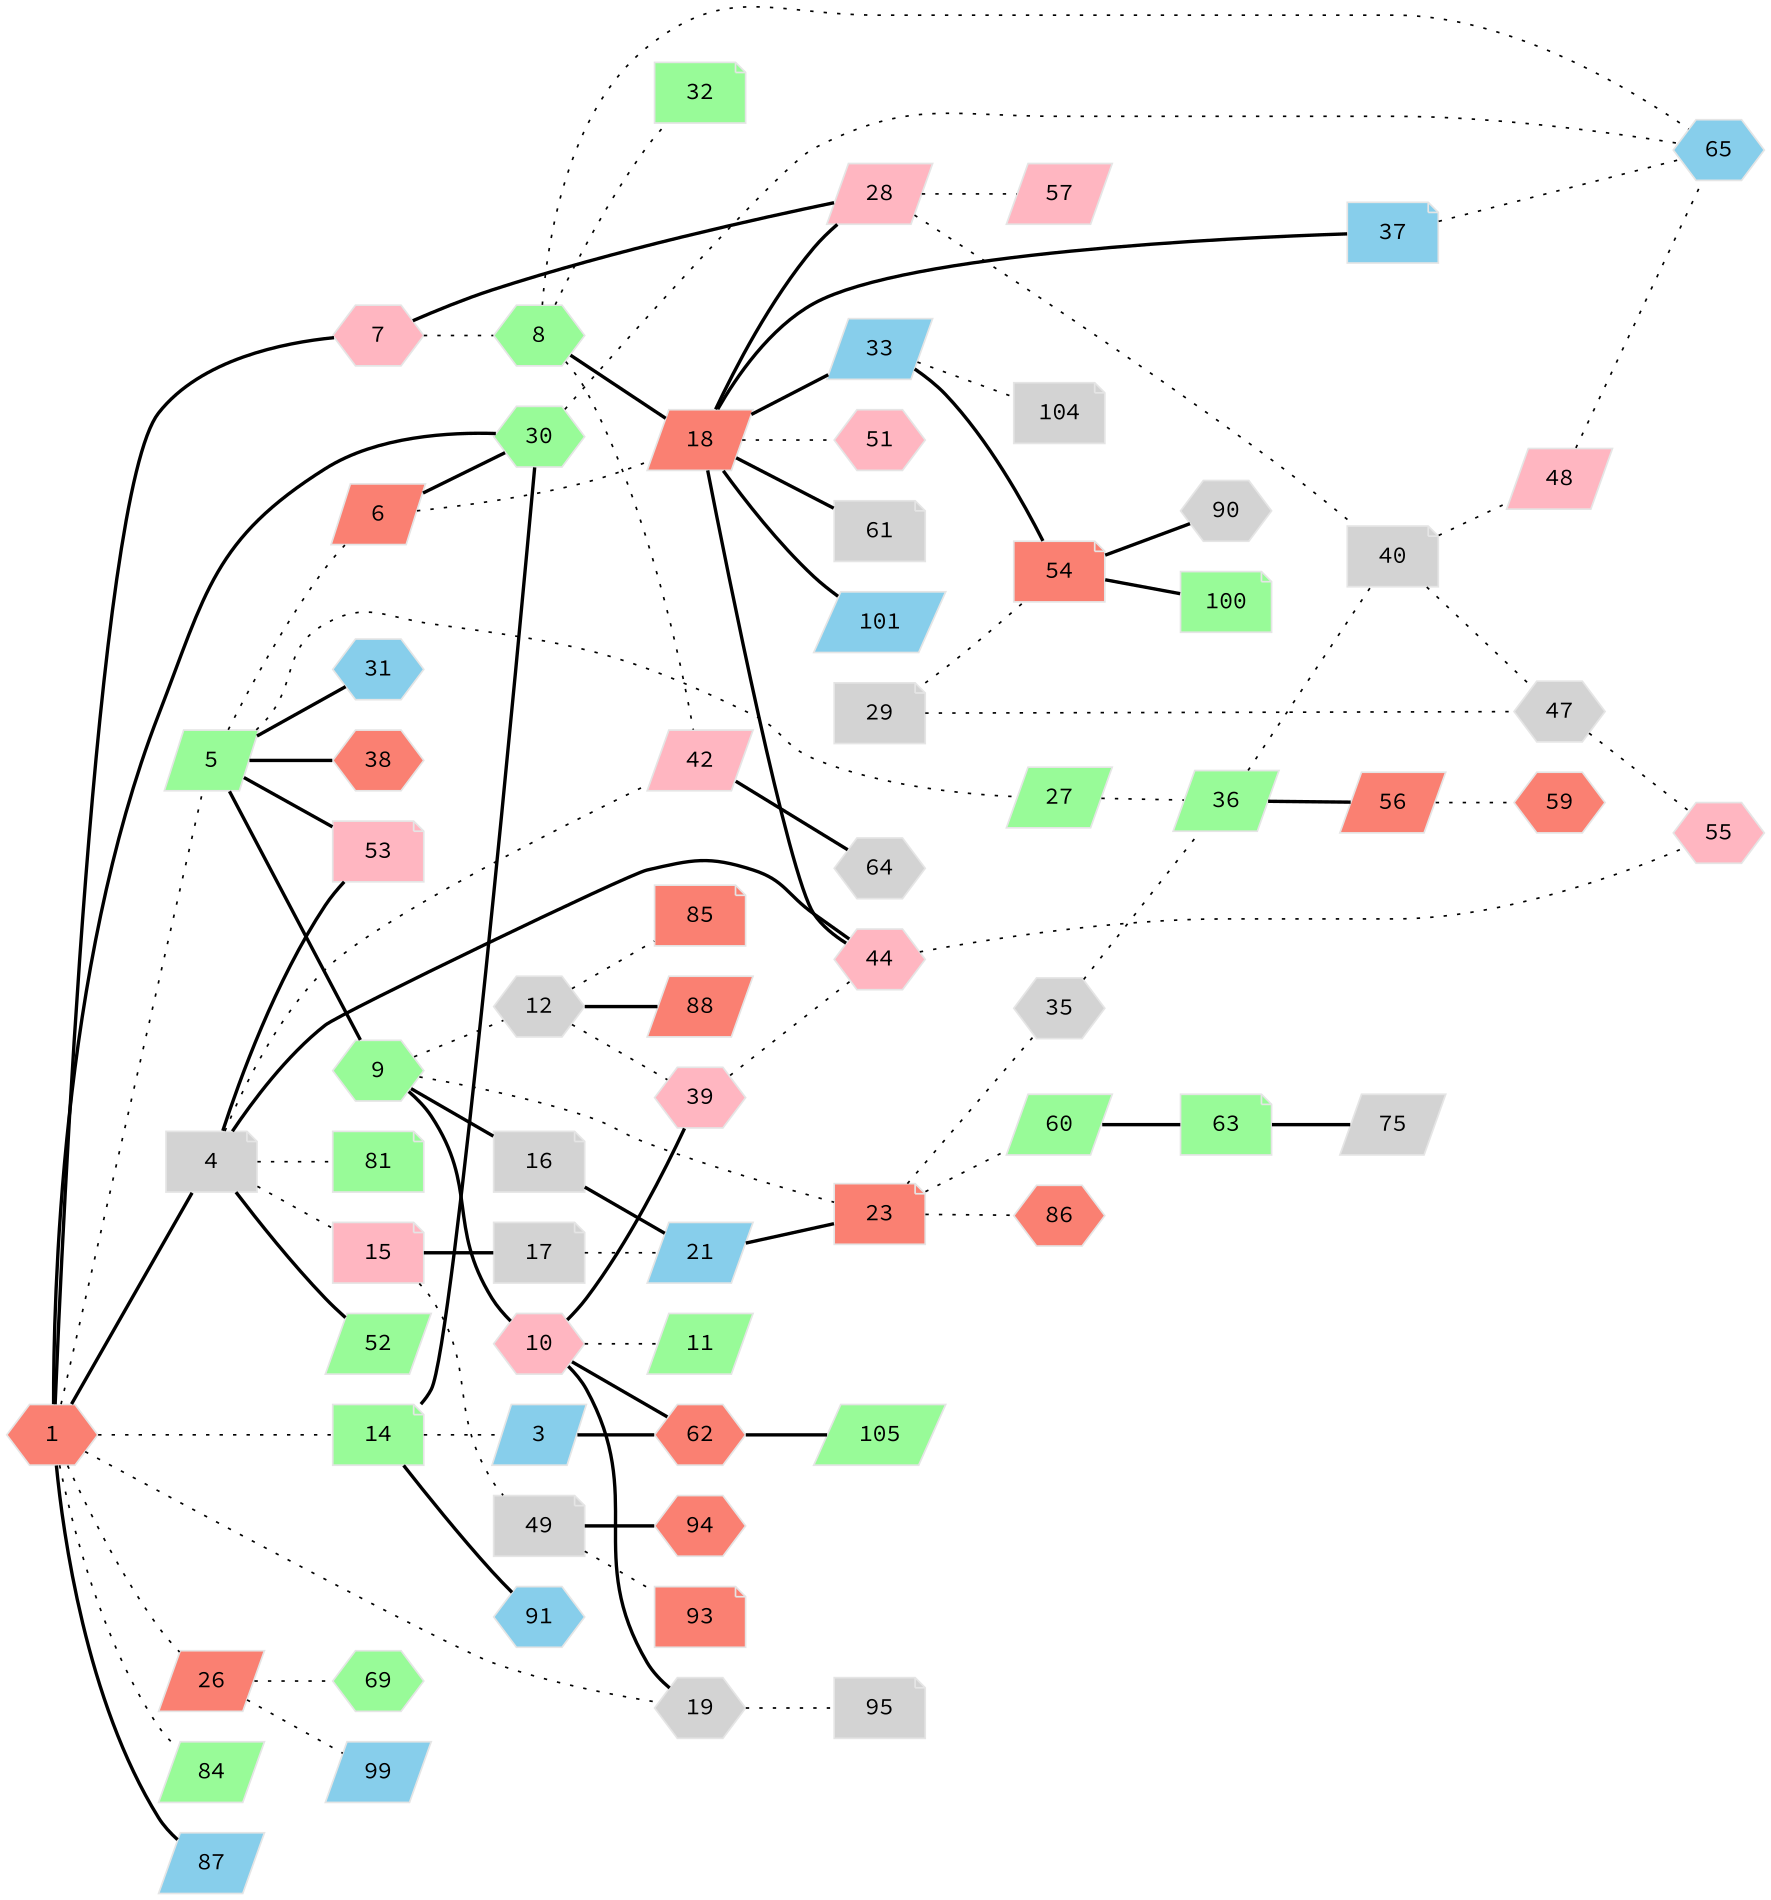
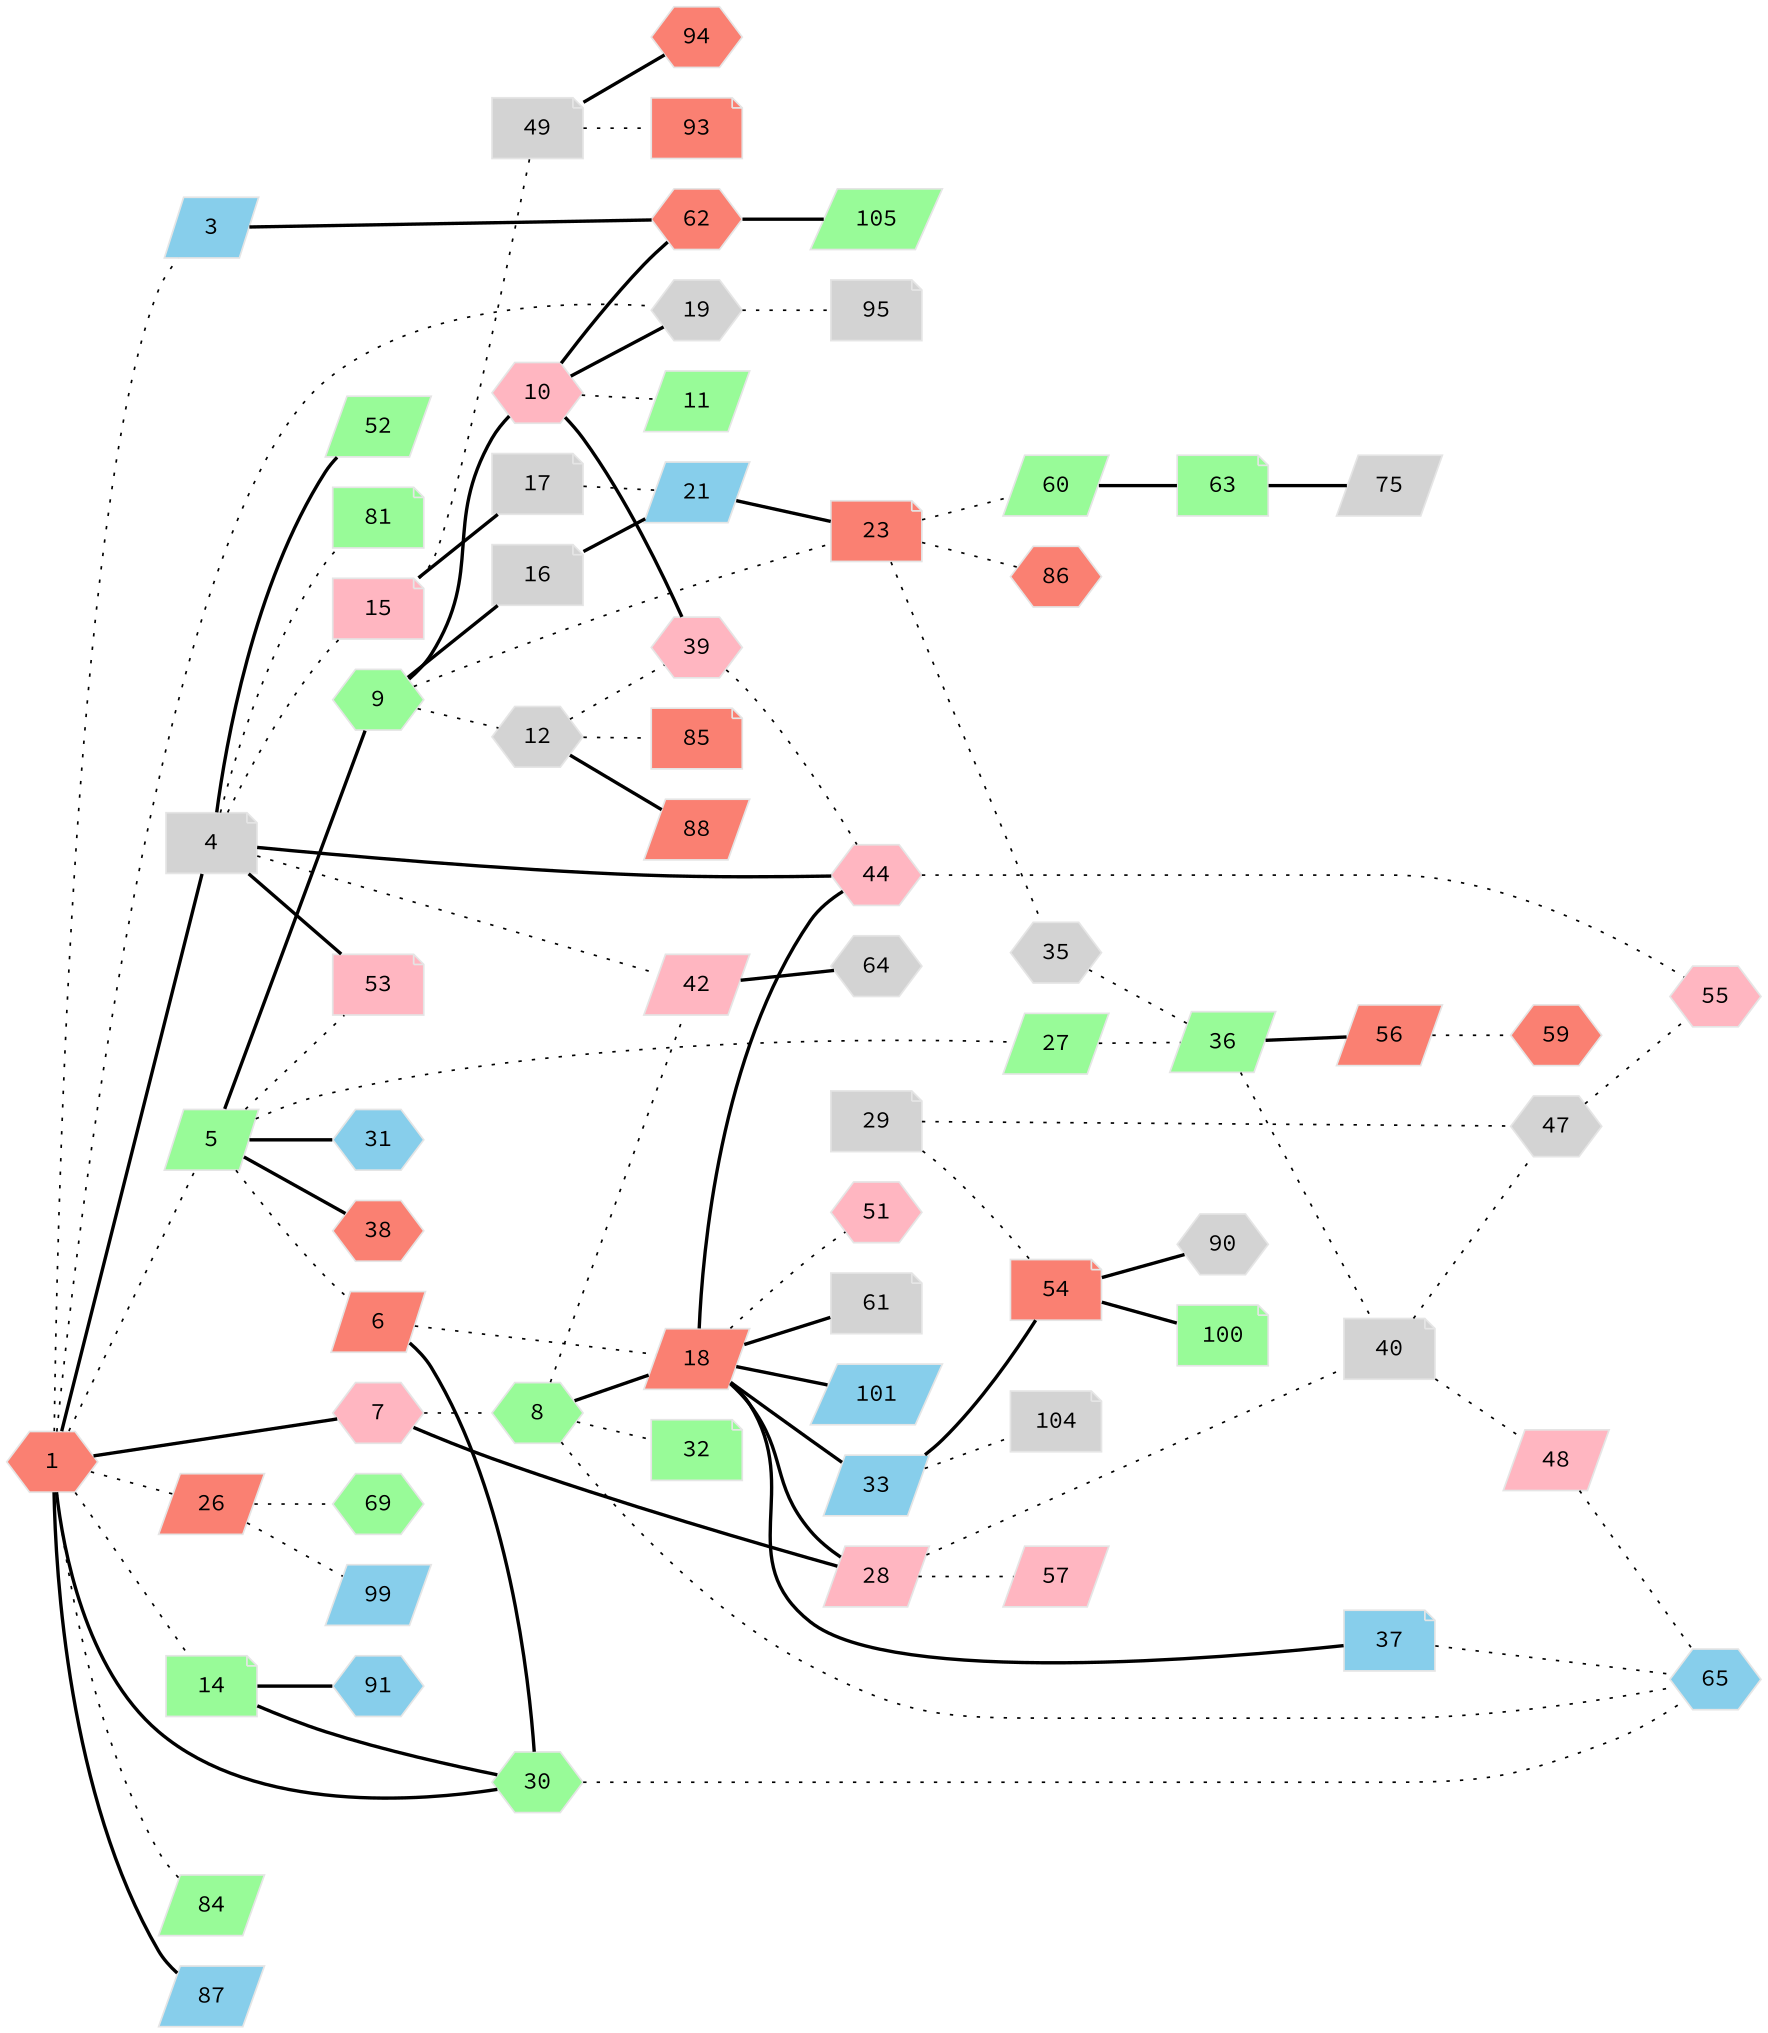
(288, 802) -> (295, 1062)
(461, 1435) -> (77, 838)
